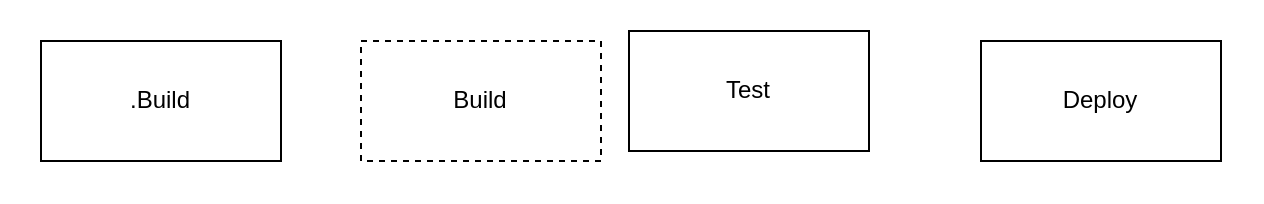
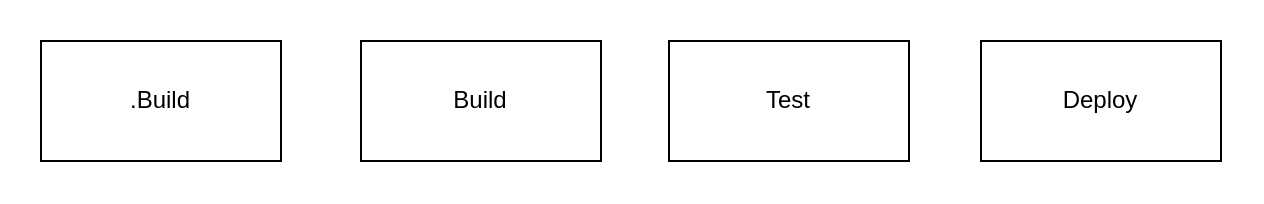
(749, 91) -> (789, 101)
(481, 101) -> (481, 101)
